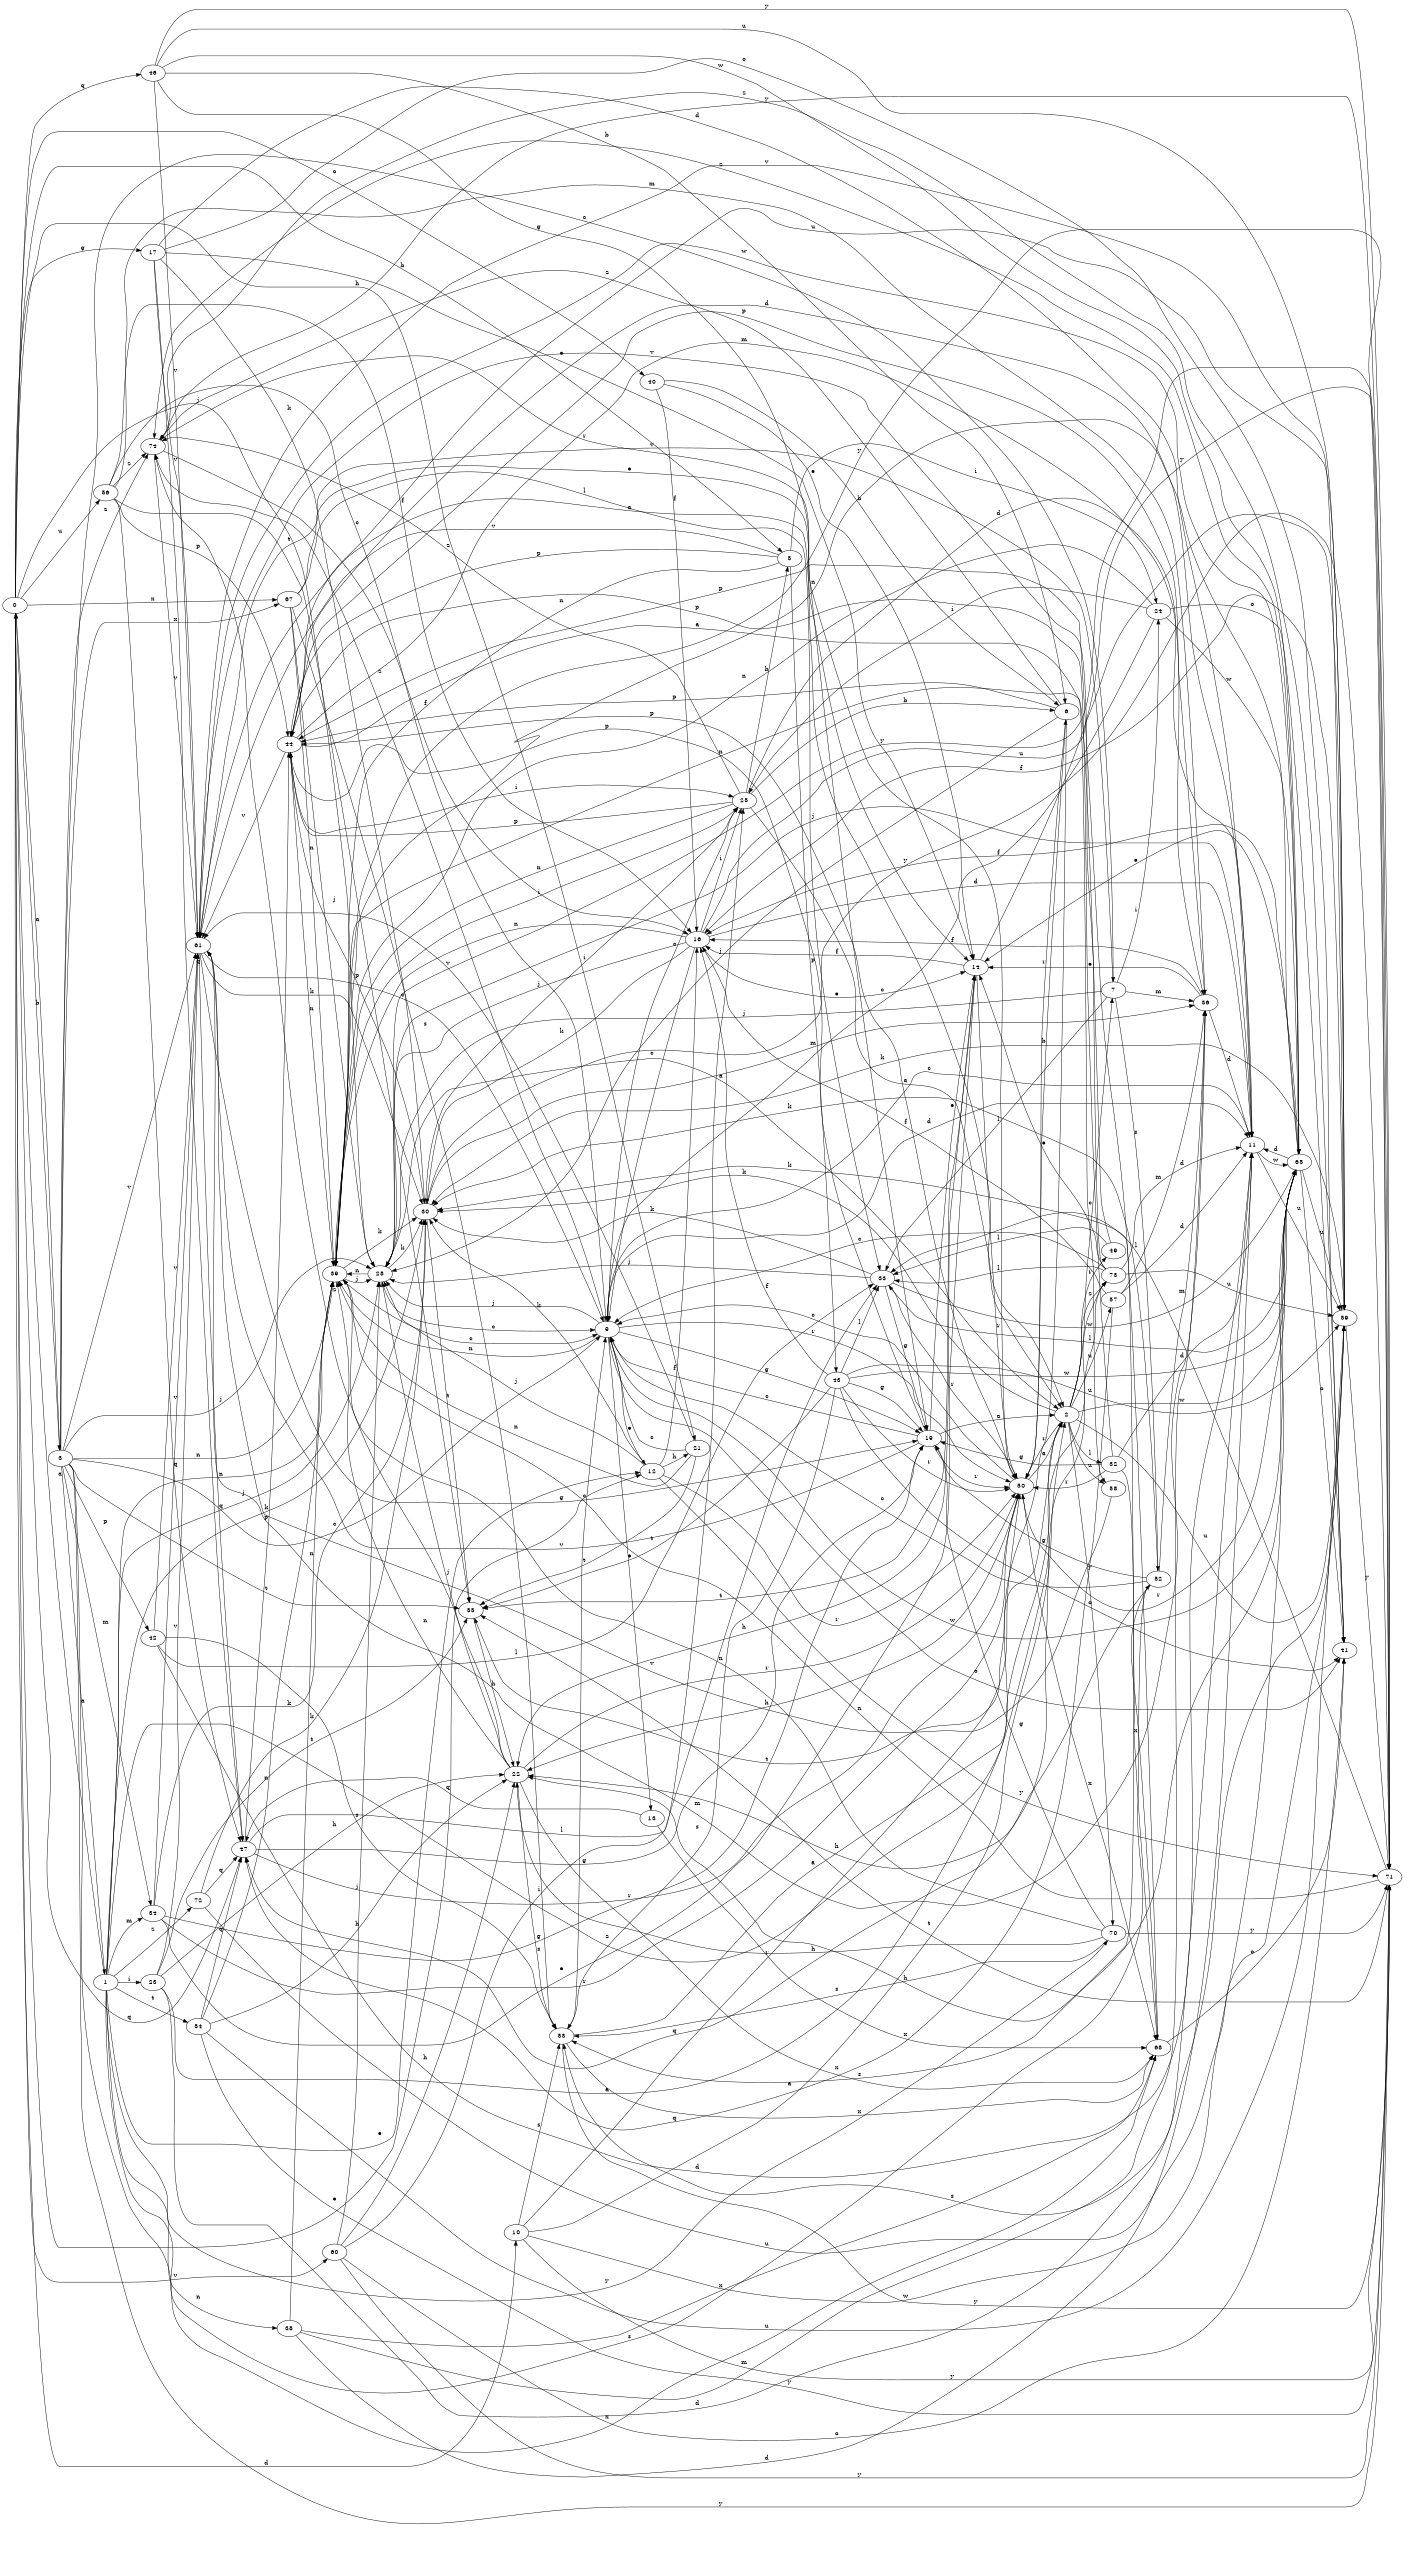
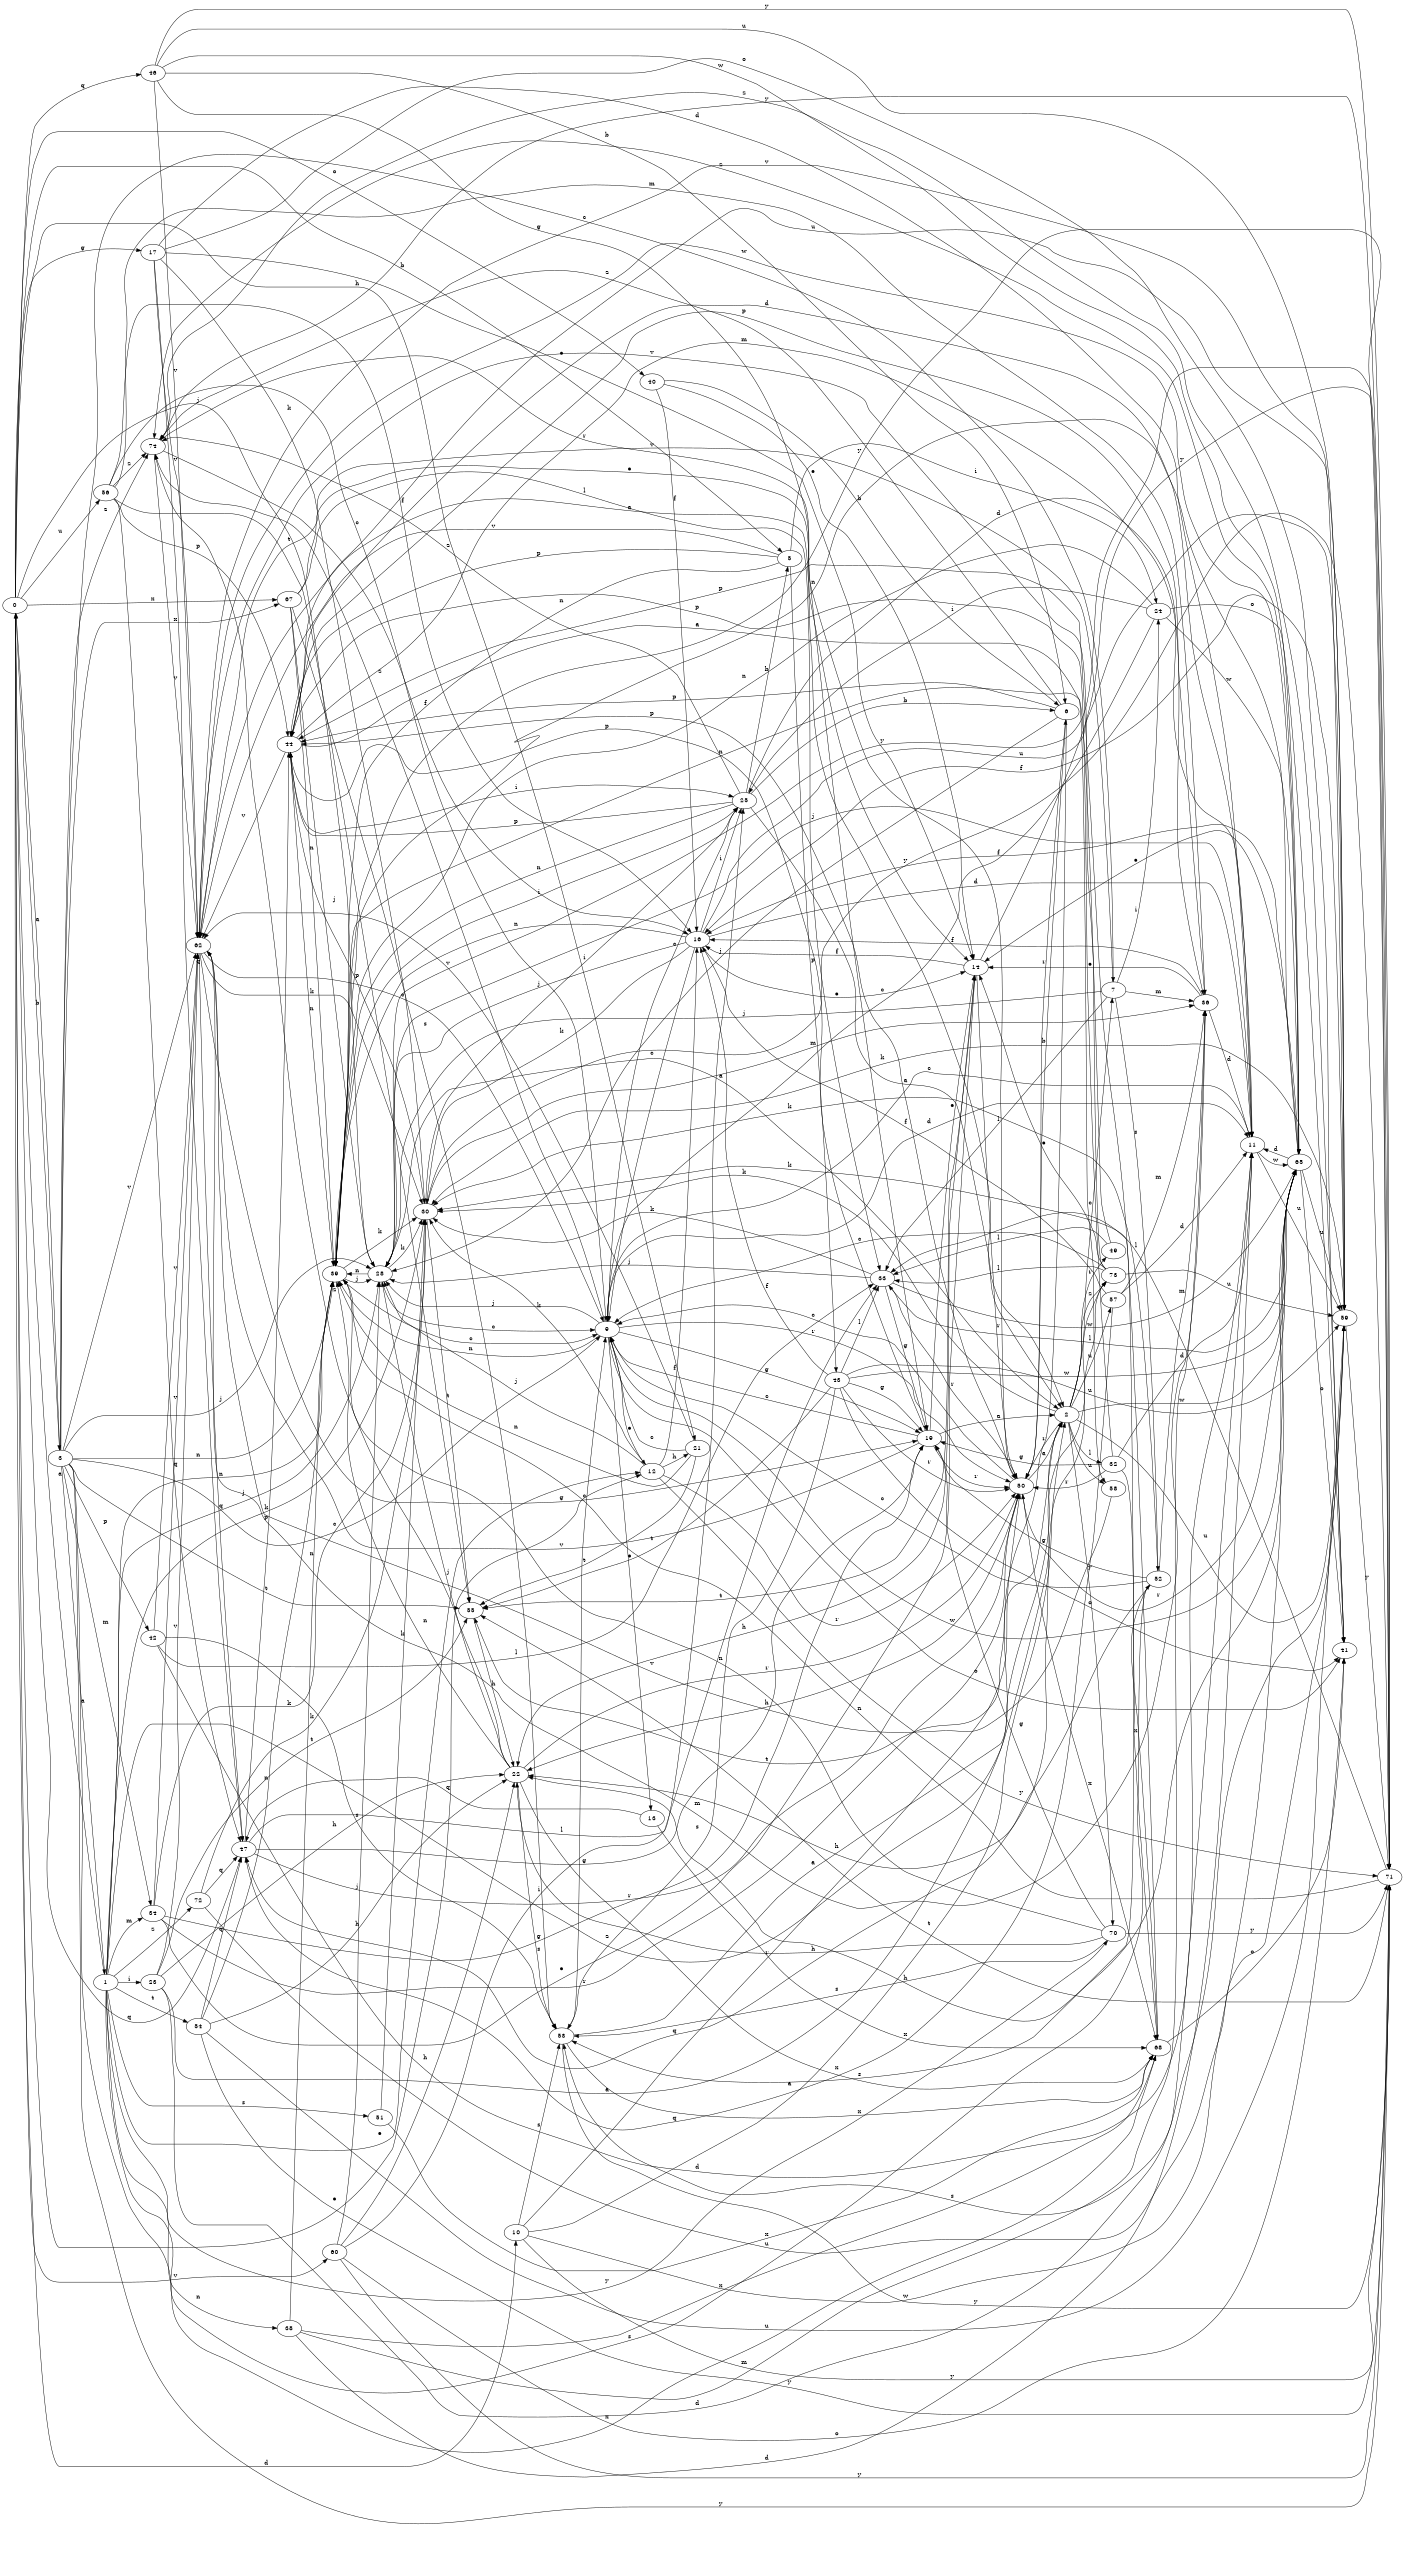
(198, 946) -> (198, 946)
(1155, 1187) -> none
none -> (380, 2118)
